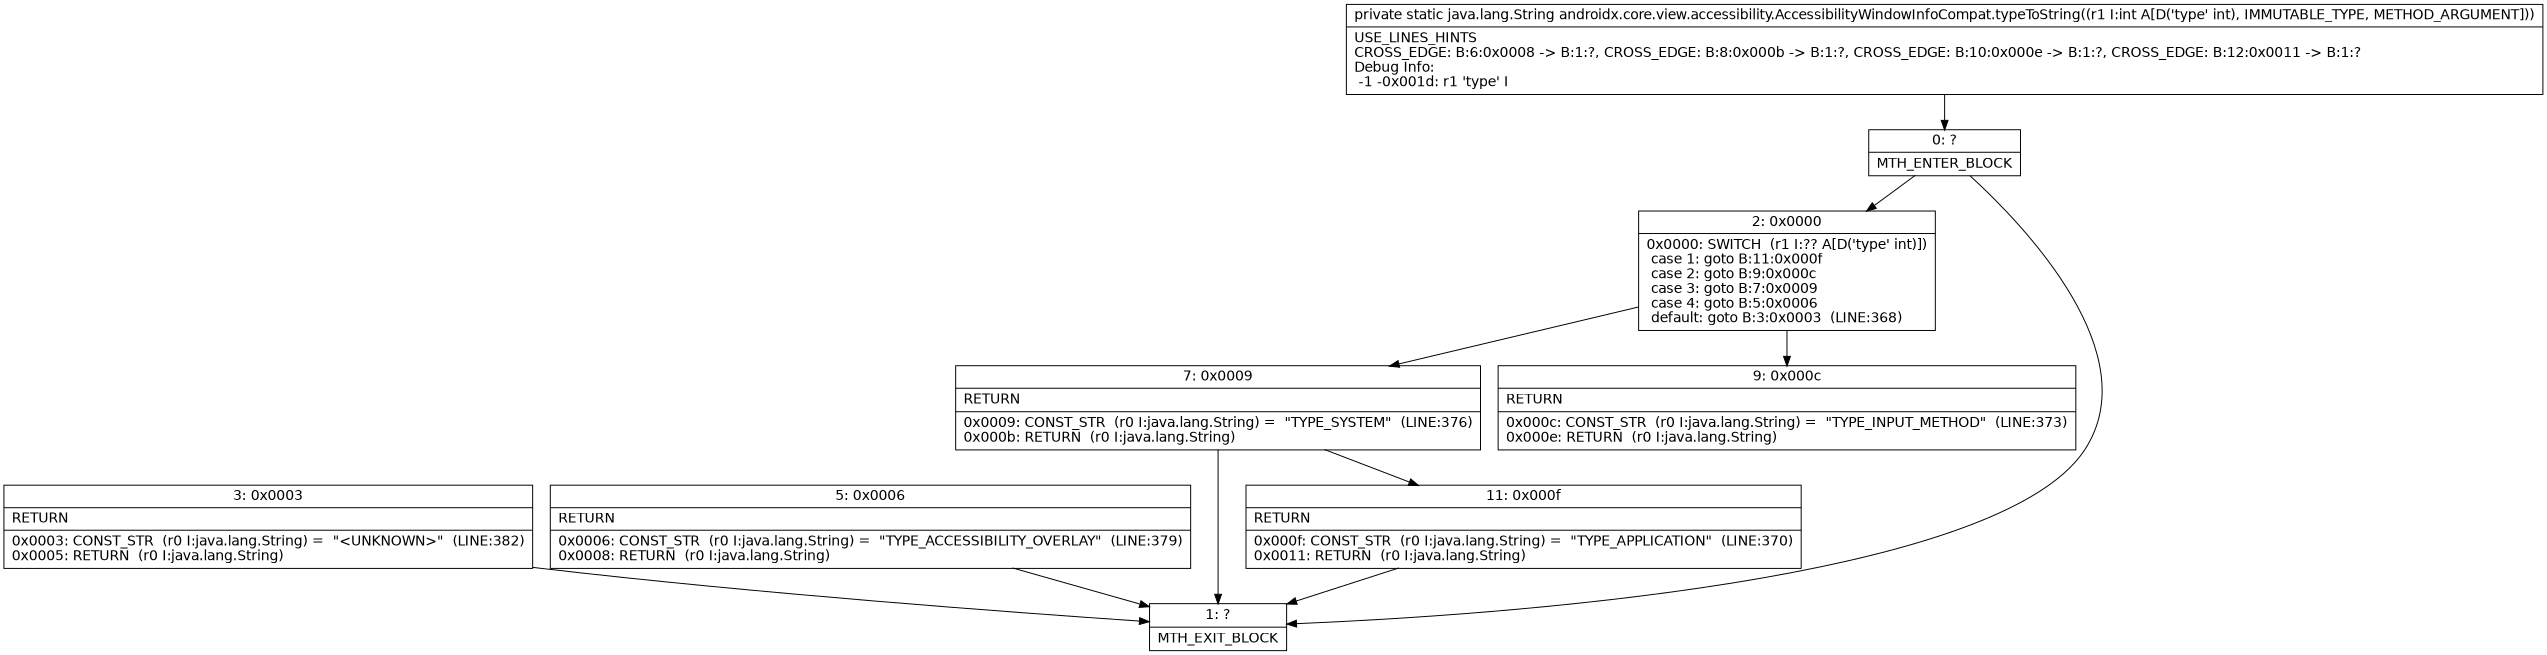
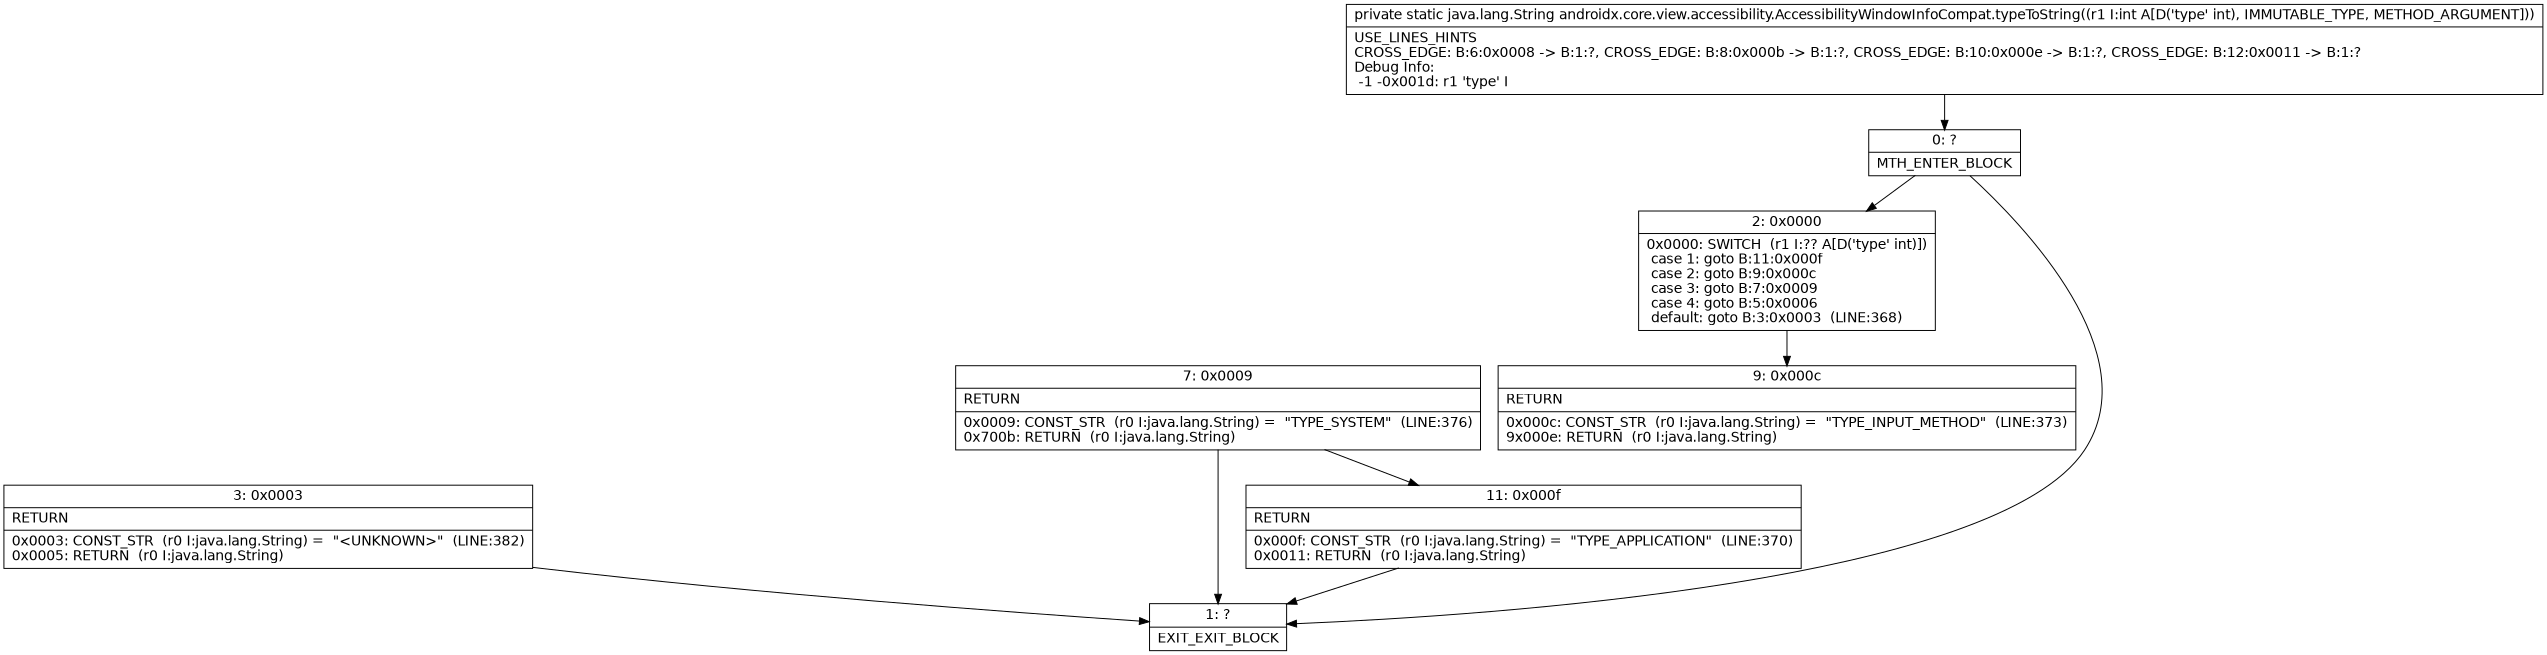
(1519, 335) -> none
(1102, 438) -> (1102, 438)
(1644, 438) -> (1644, 438)
(870, 527) -> none
(1218, 638) -> (1218, 638)
